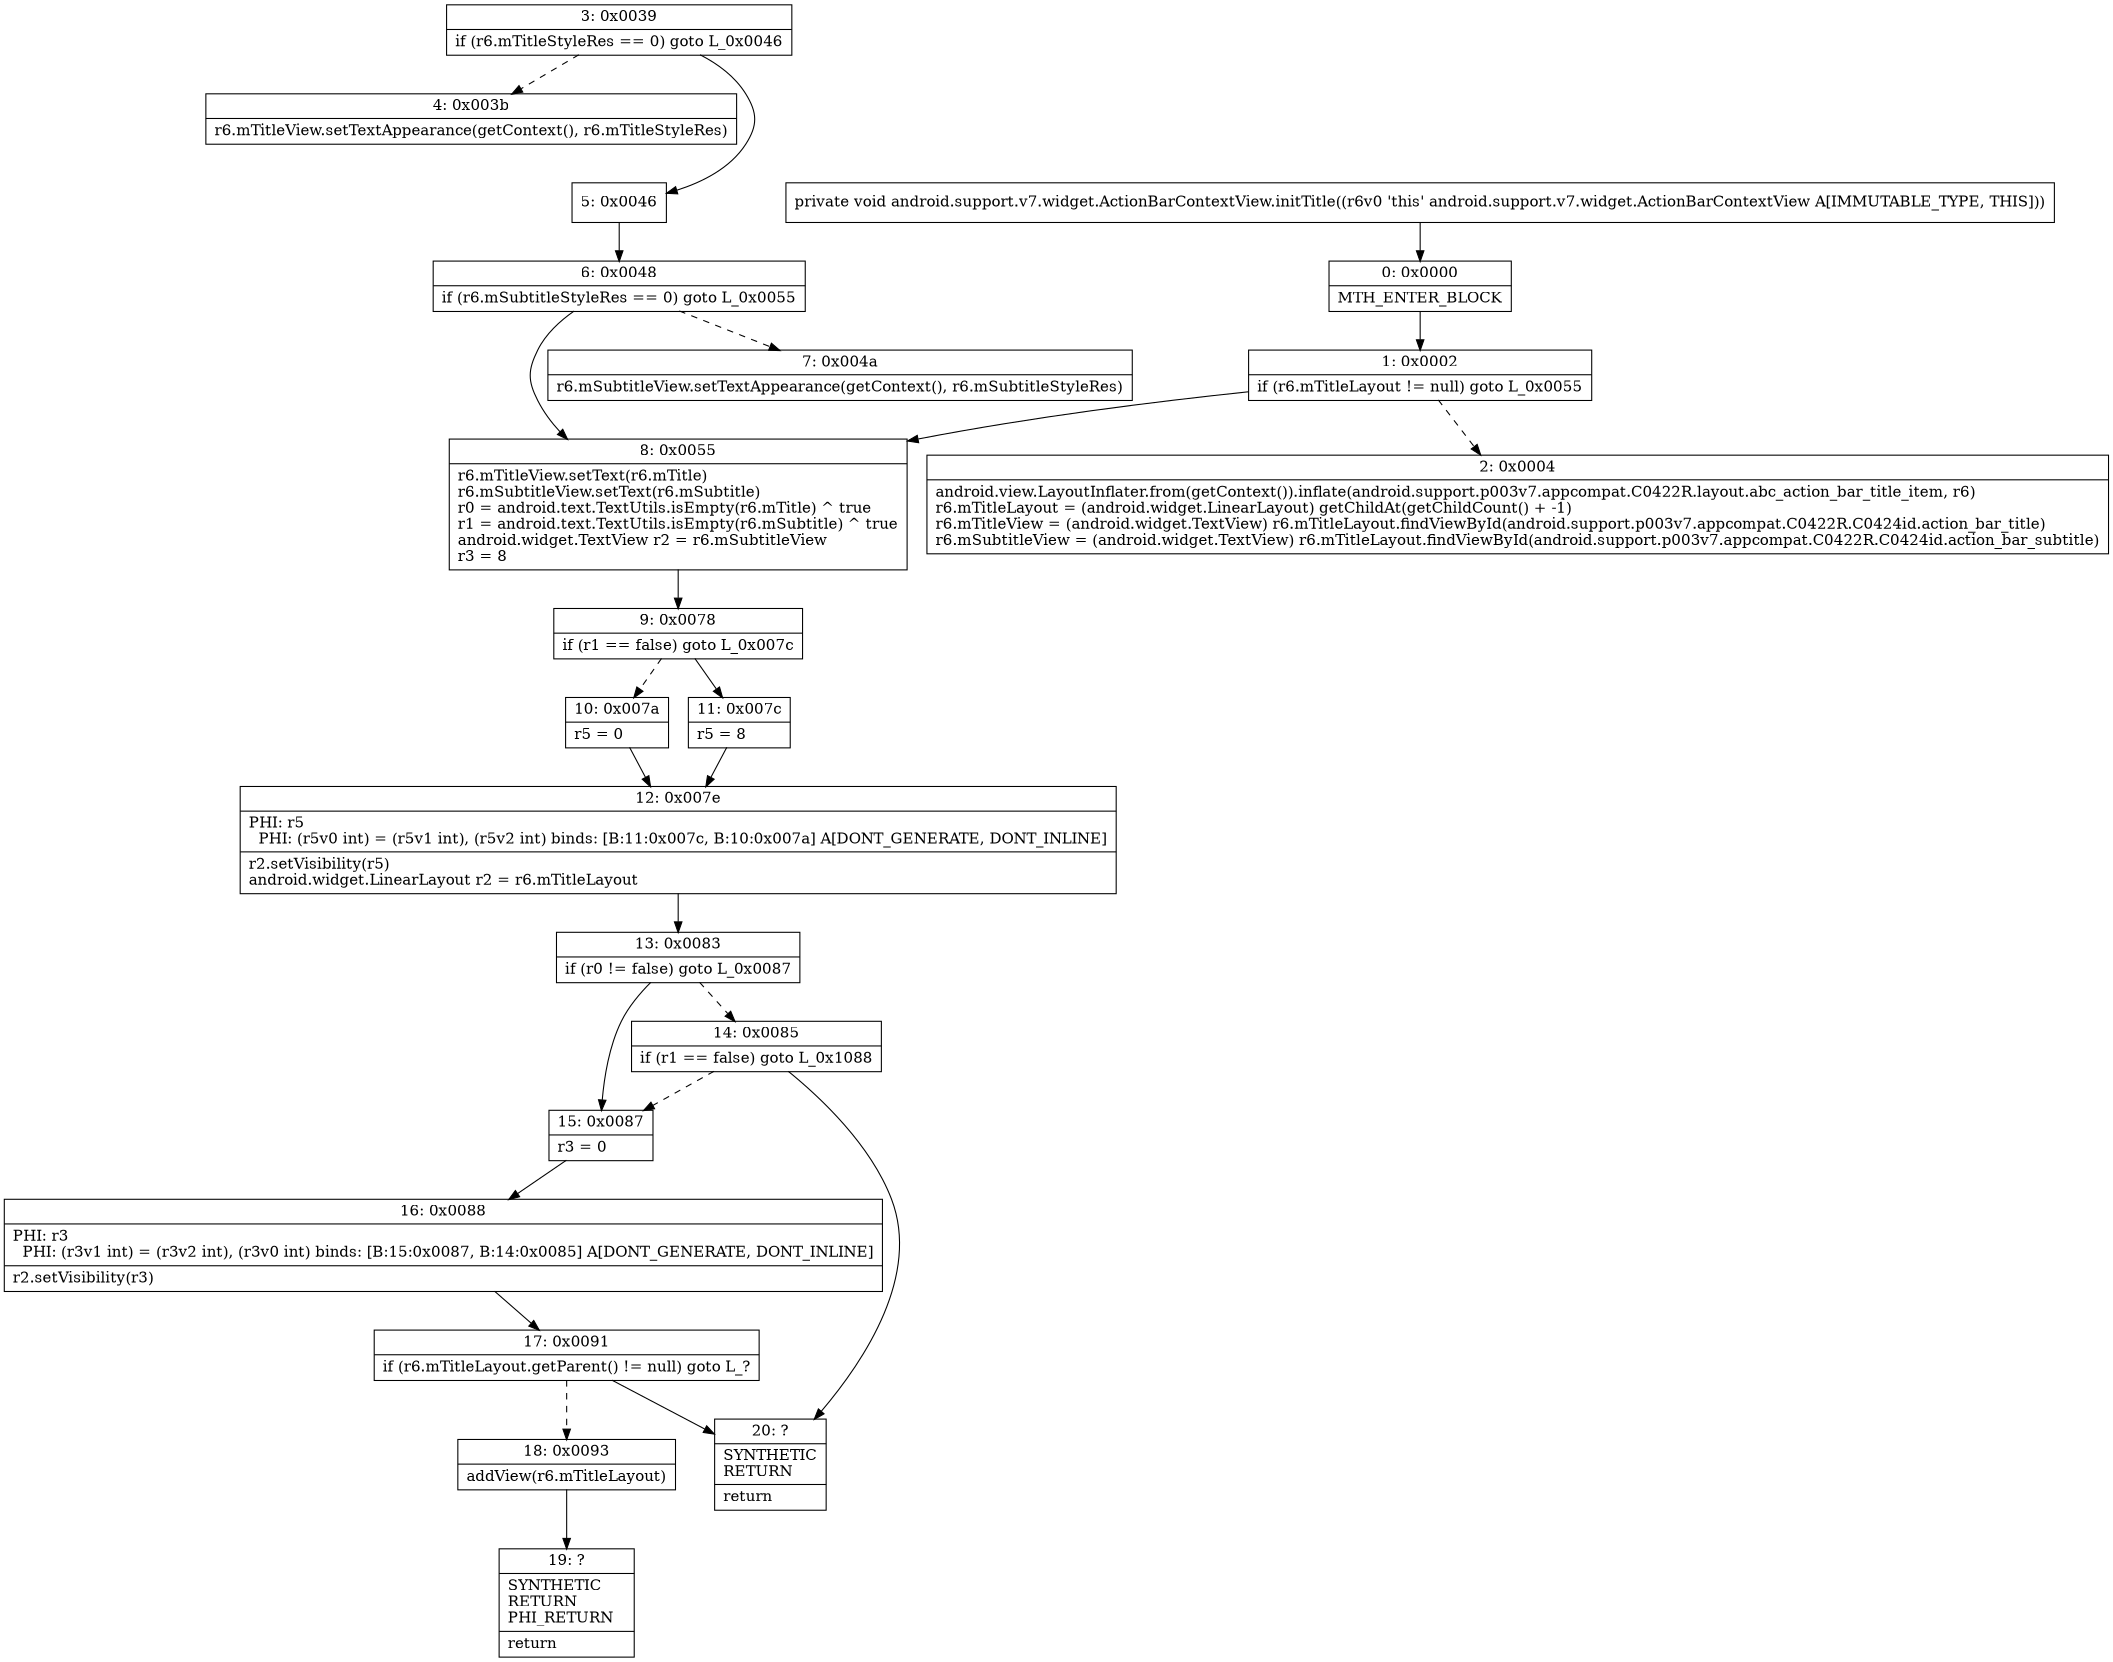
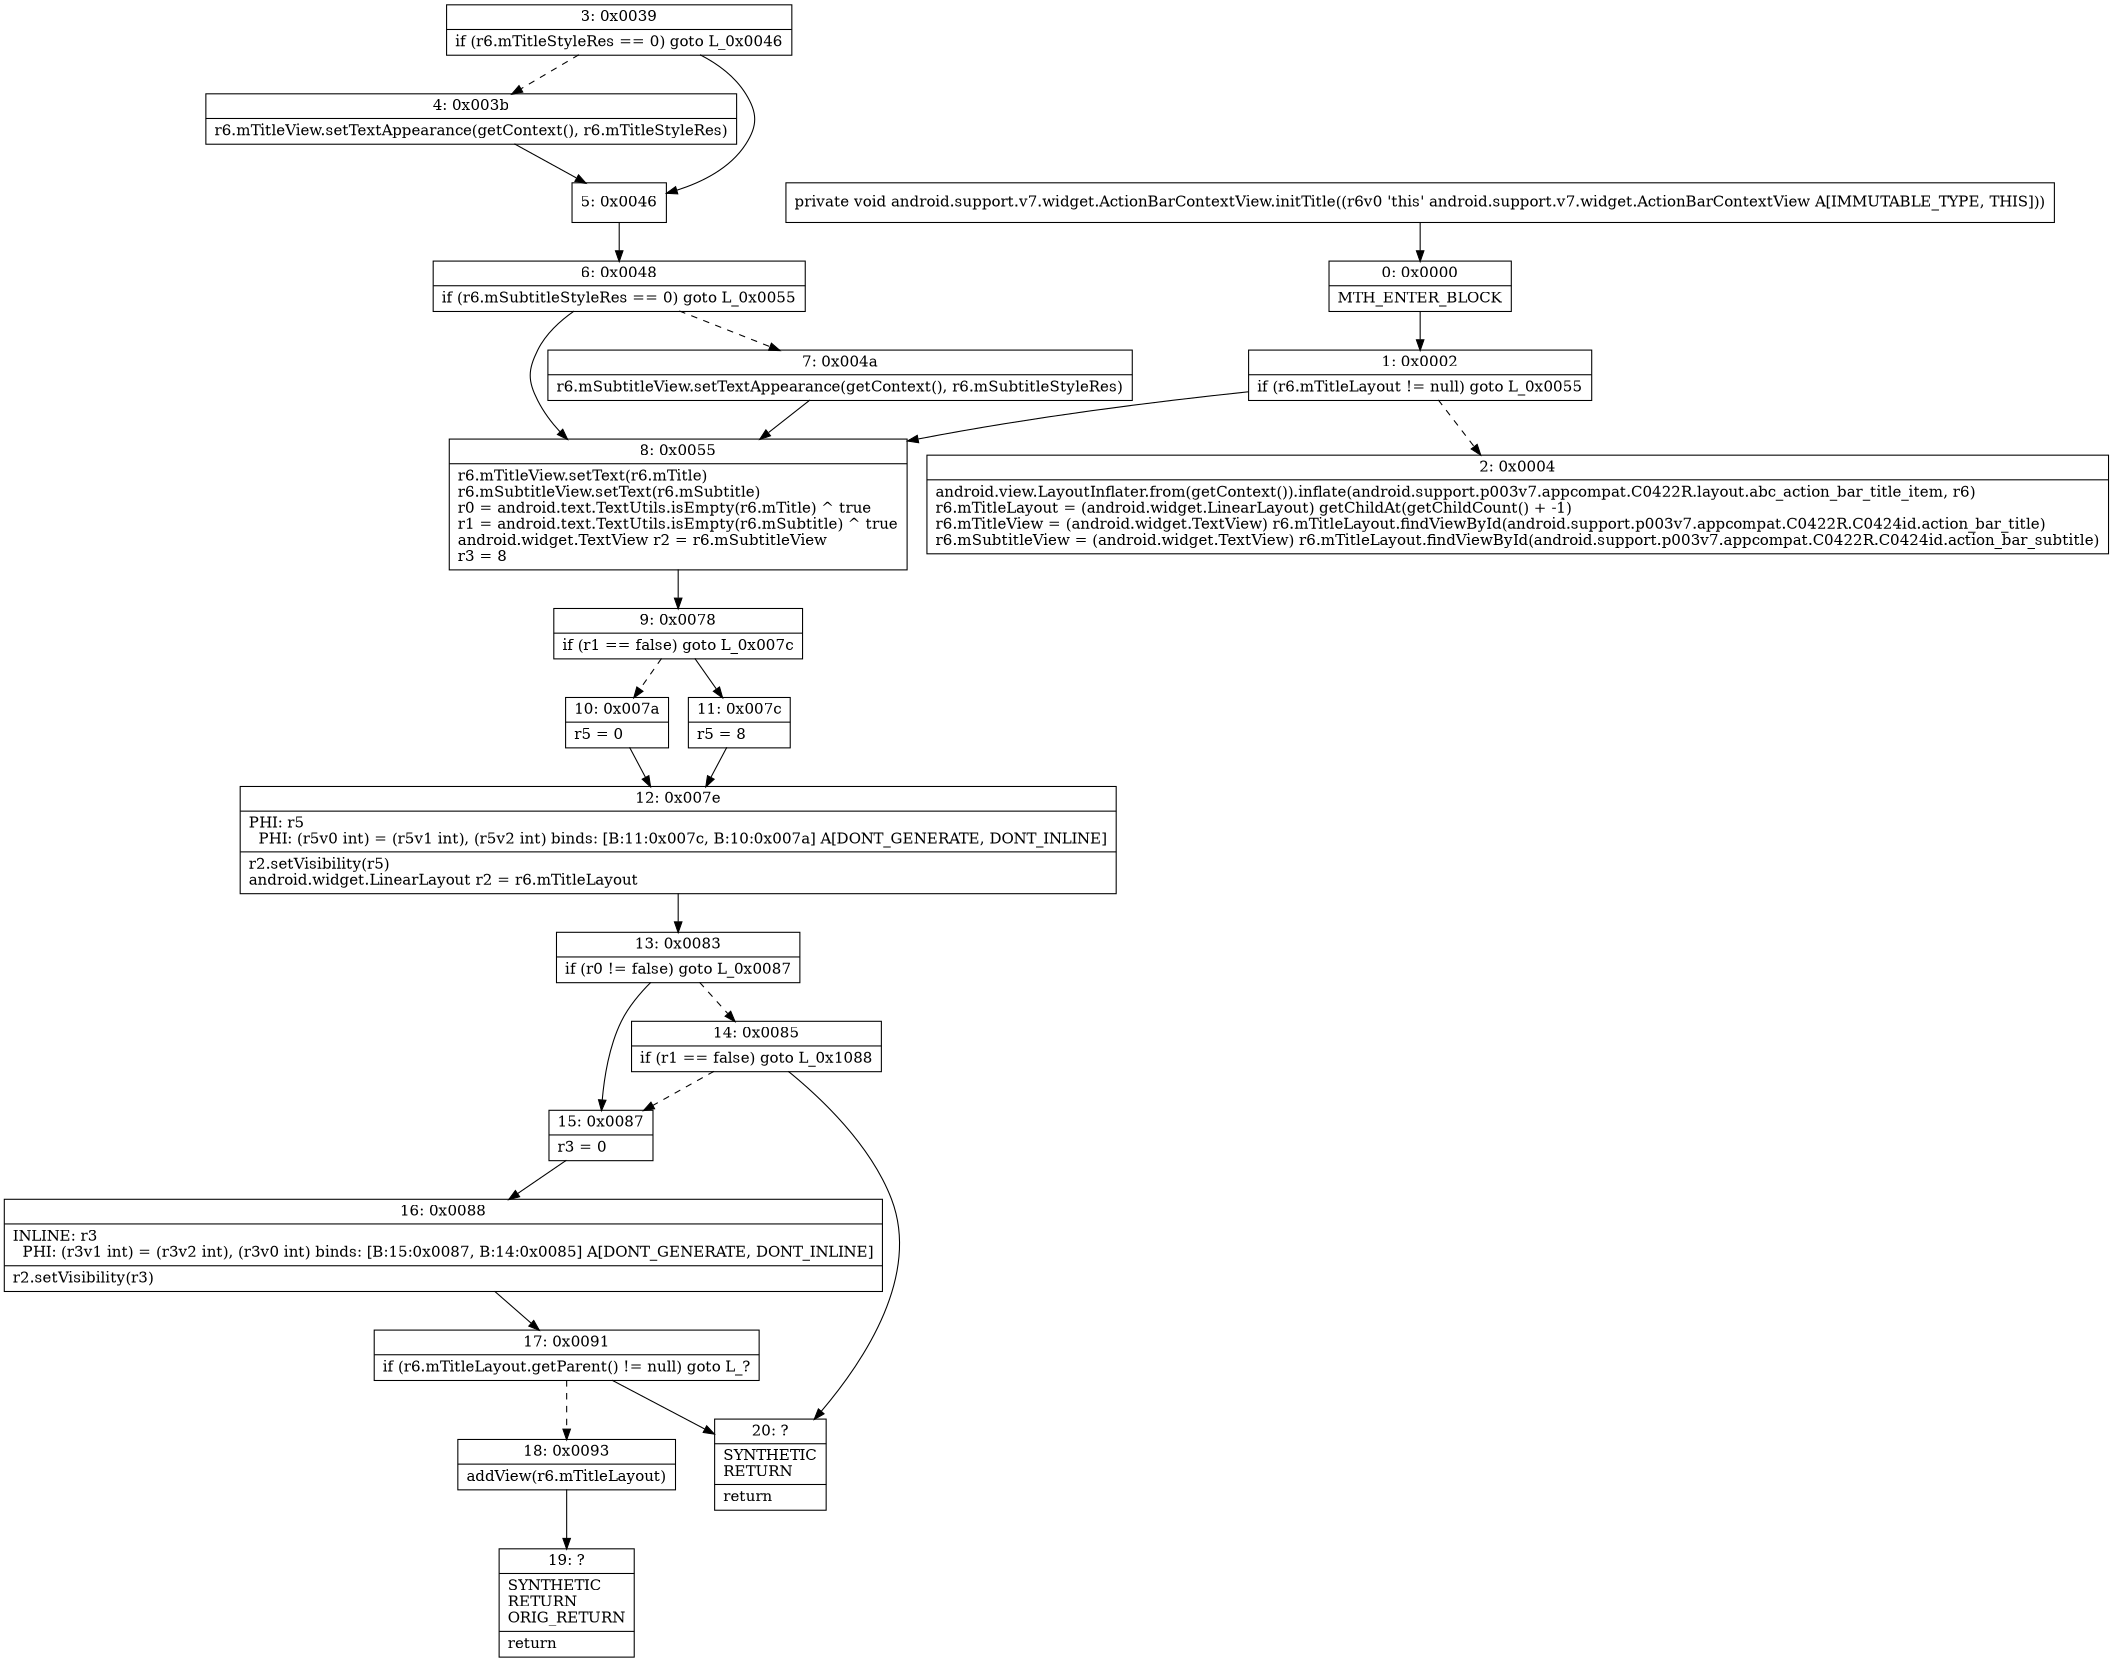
none -> (545, 161)
none -> (789, 416)
(43, 1236) -> (58, 1236)
(561, 1618) -> (567, 1618)
